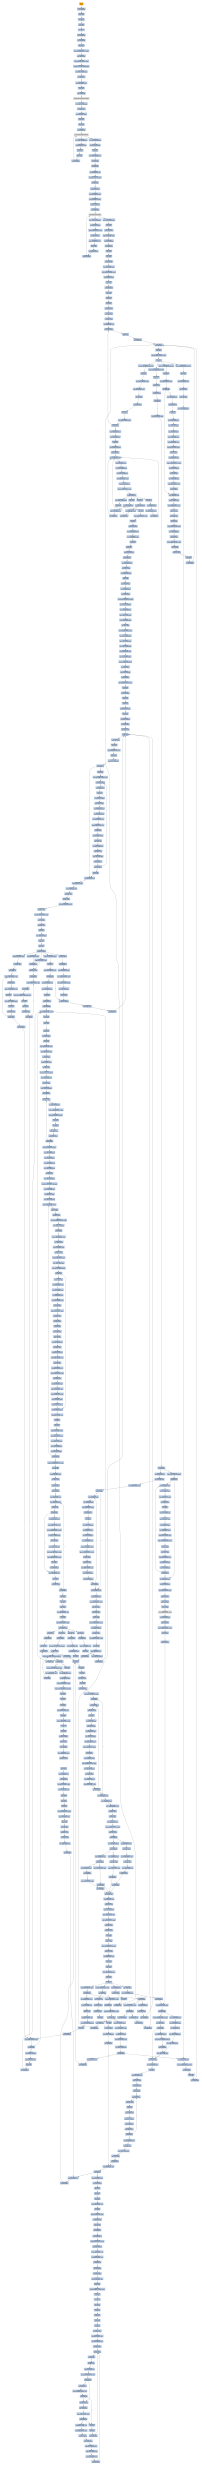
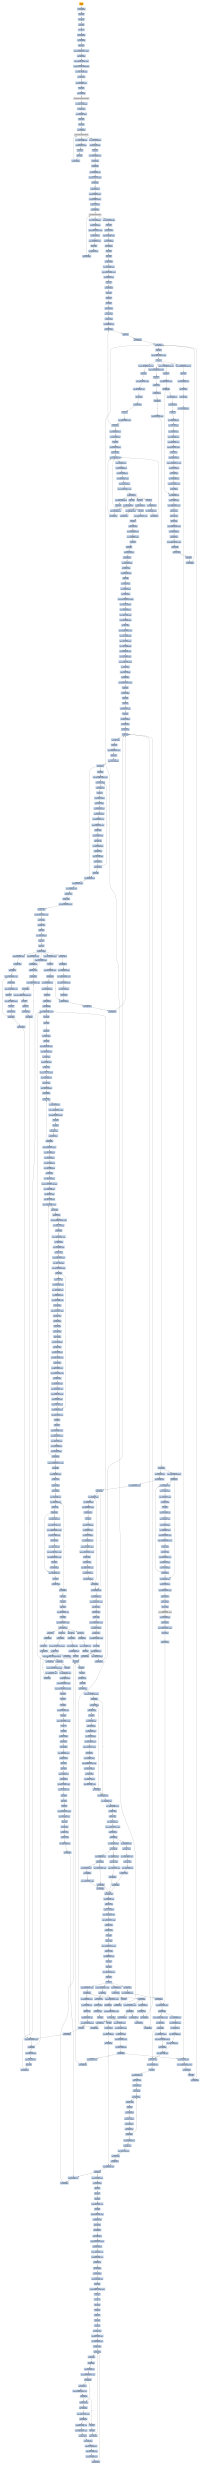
none -> (64, 1763)
